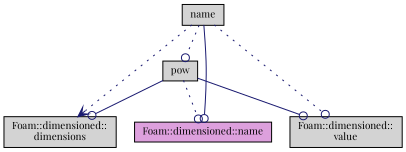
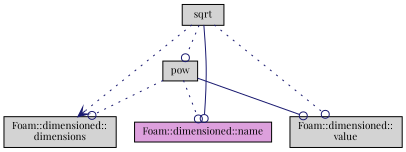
(203, 15) -> (203, 15)
(129, 97) -> (129, 97)
